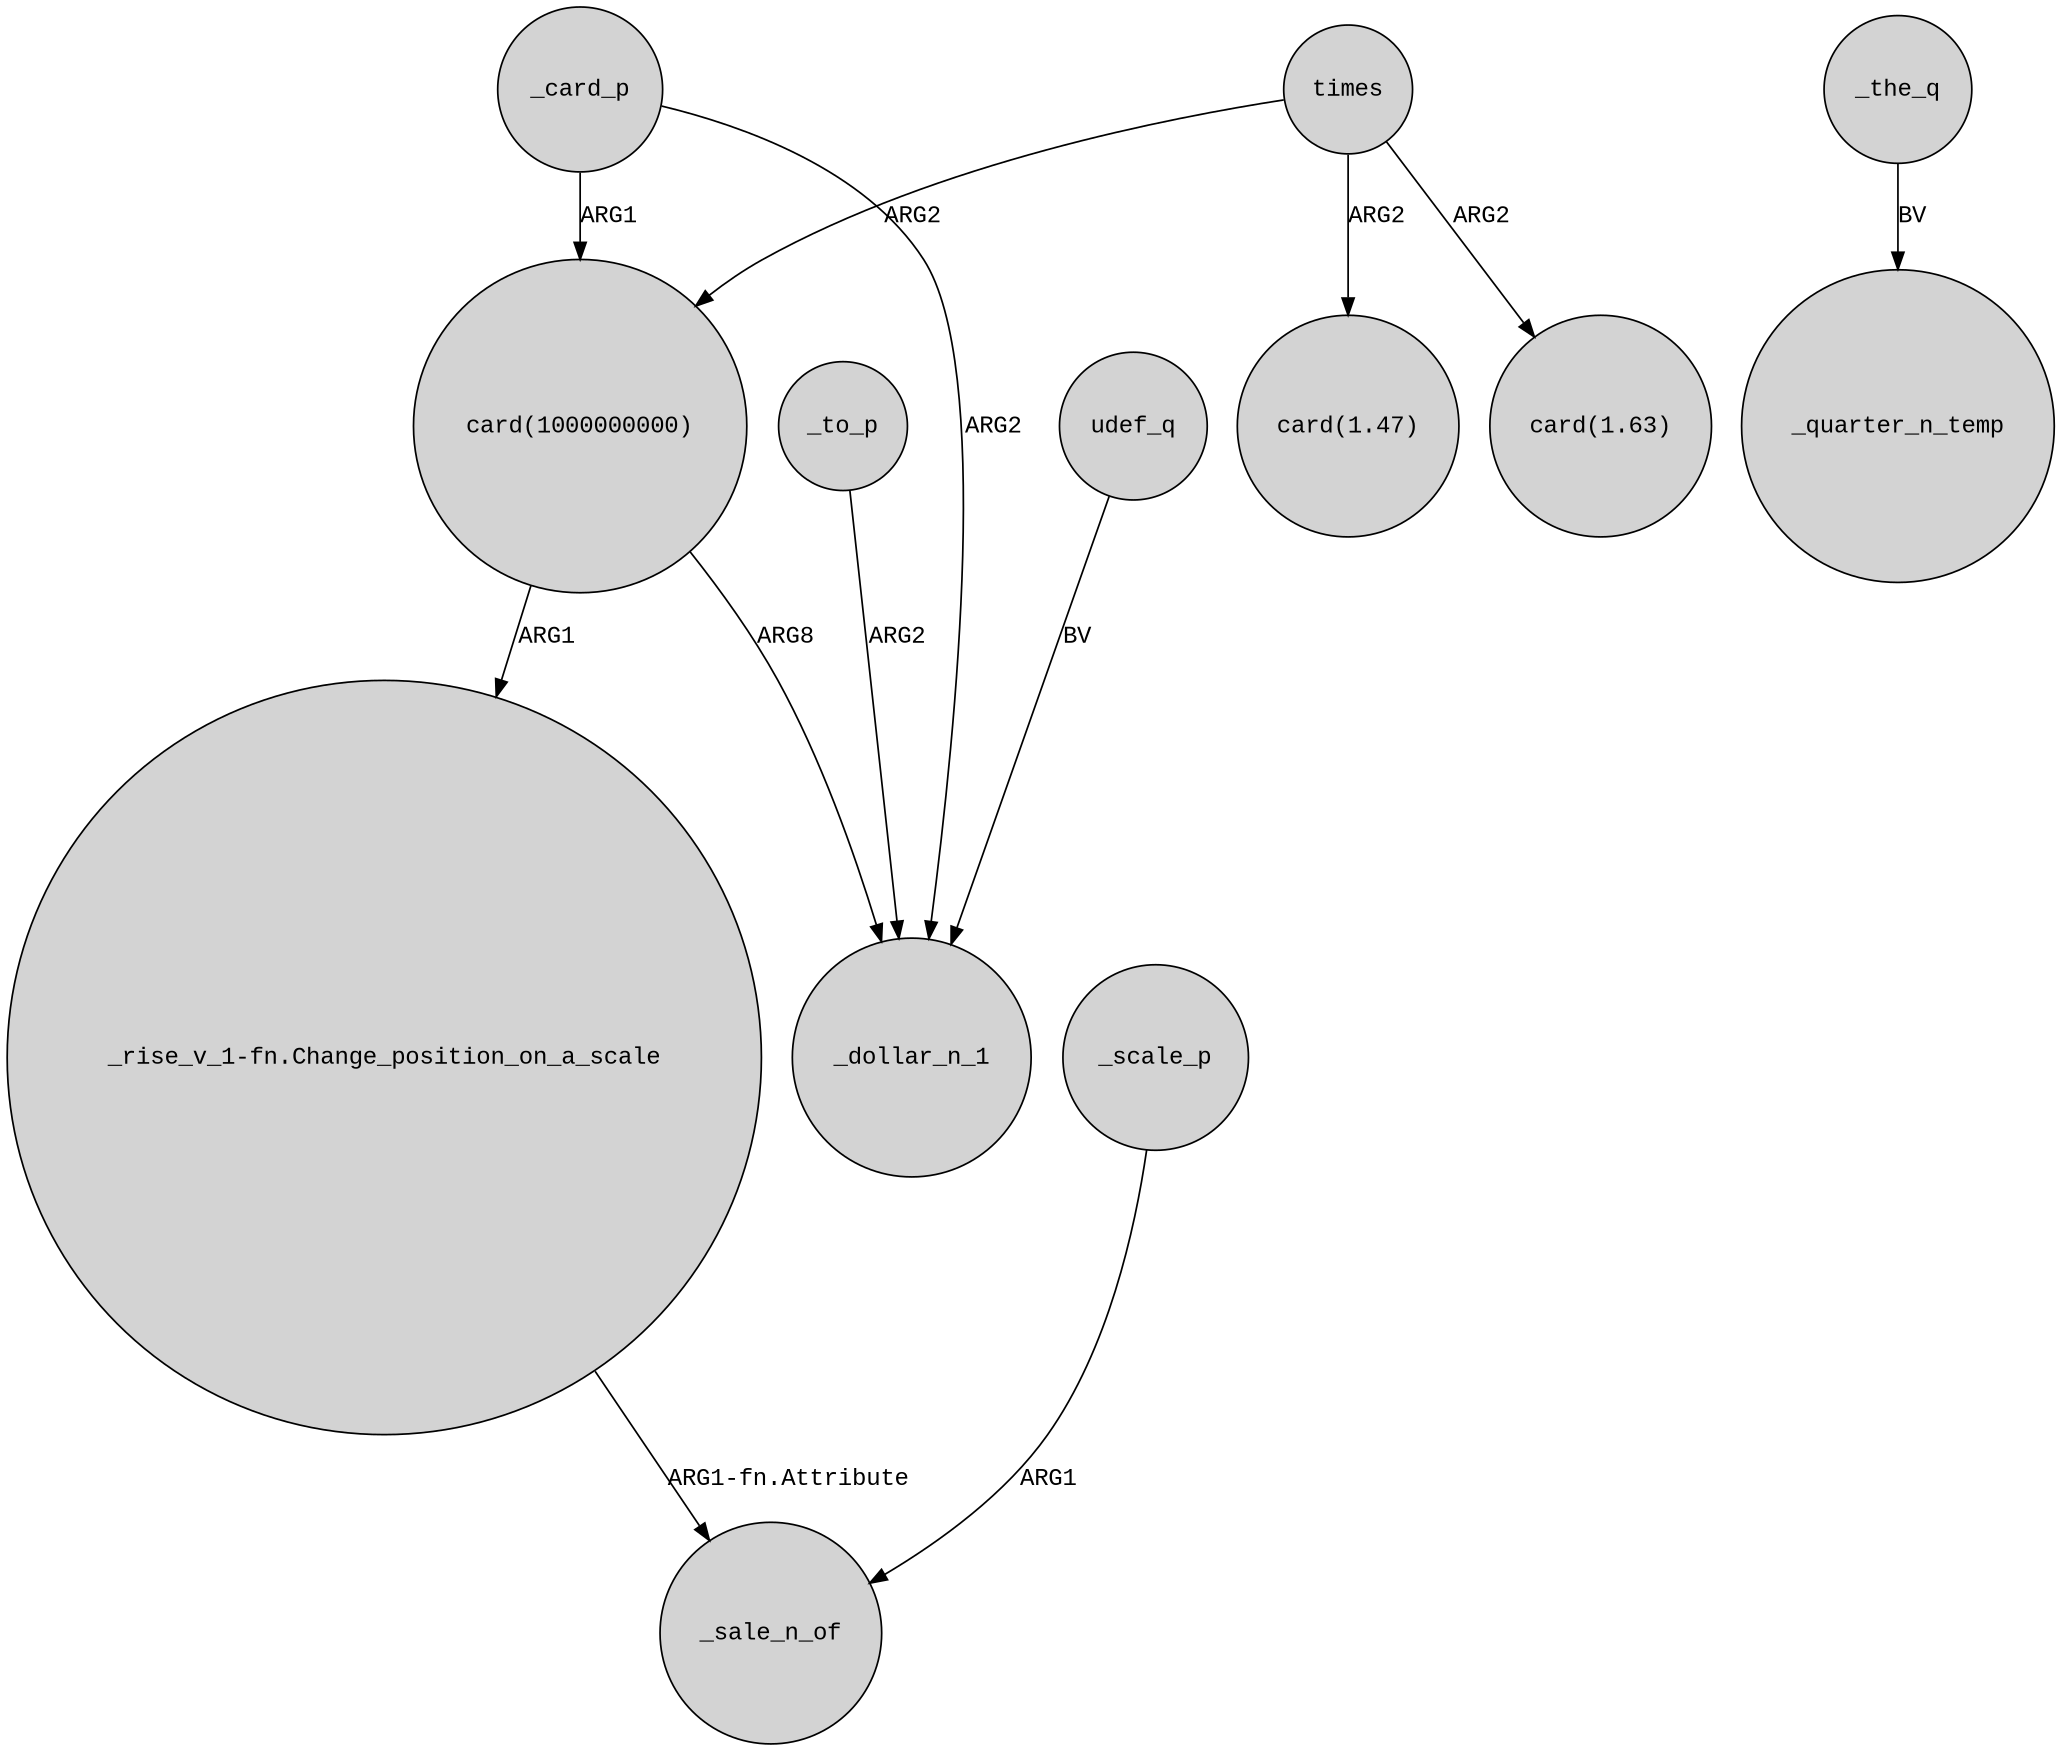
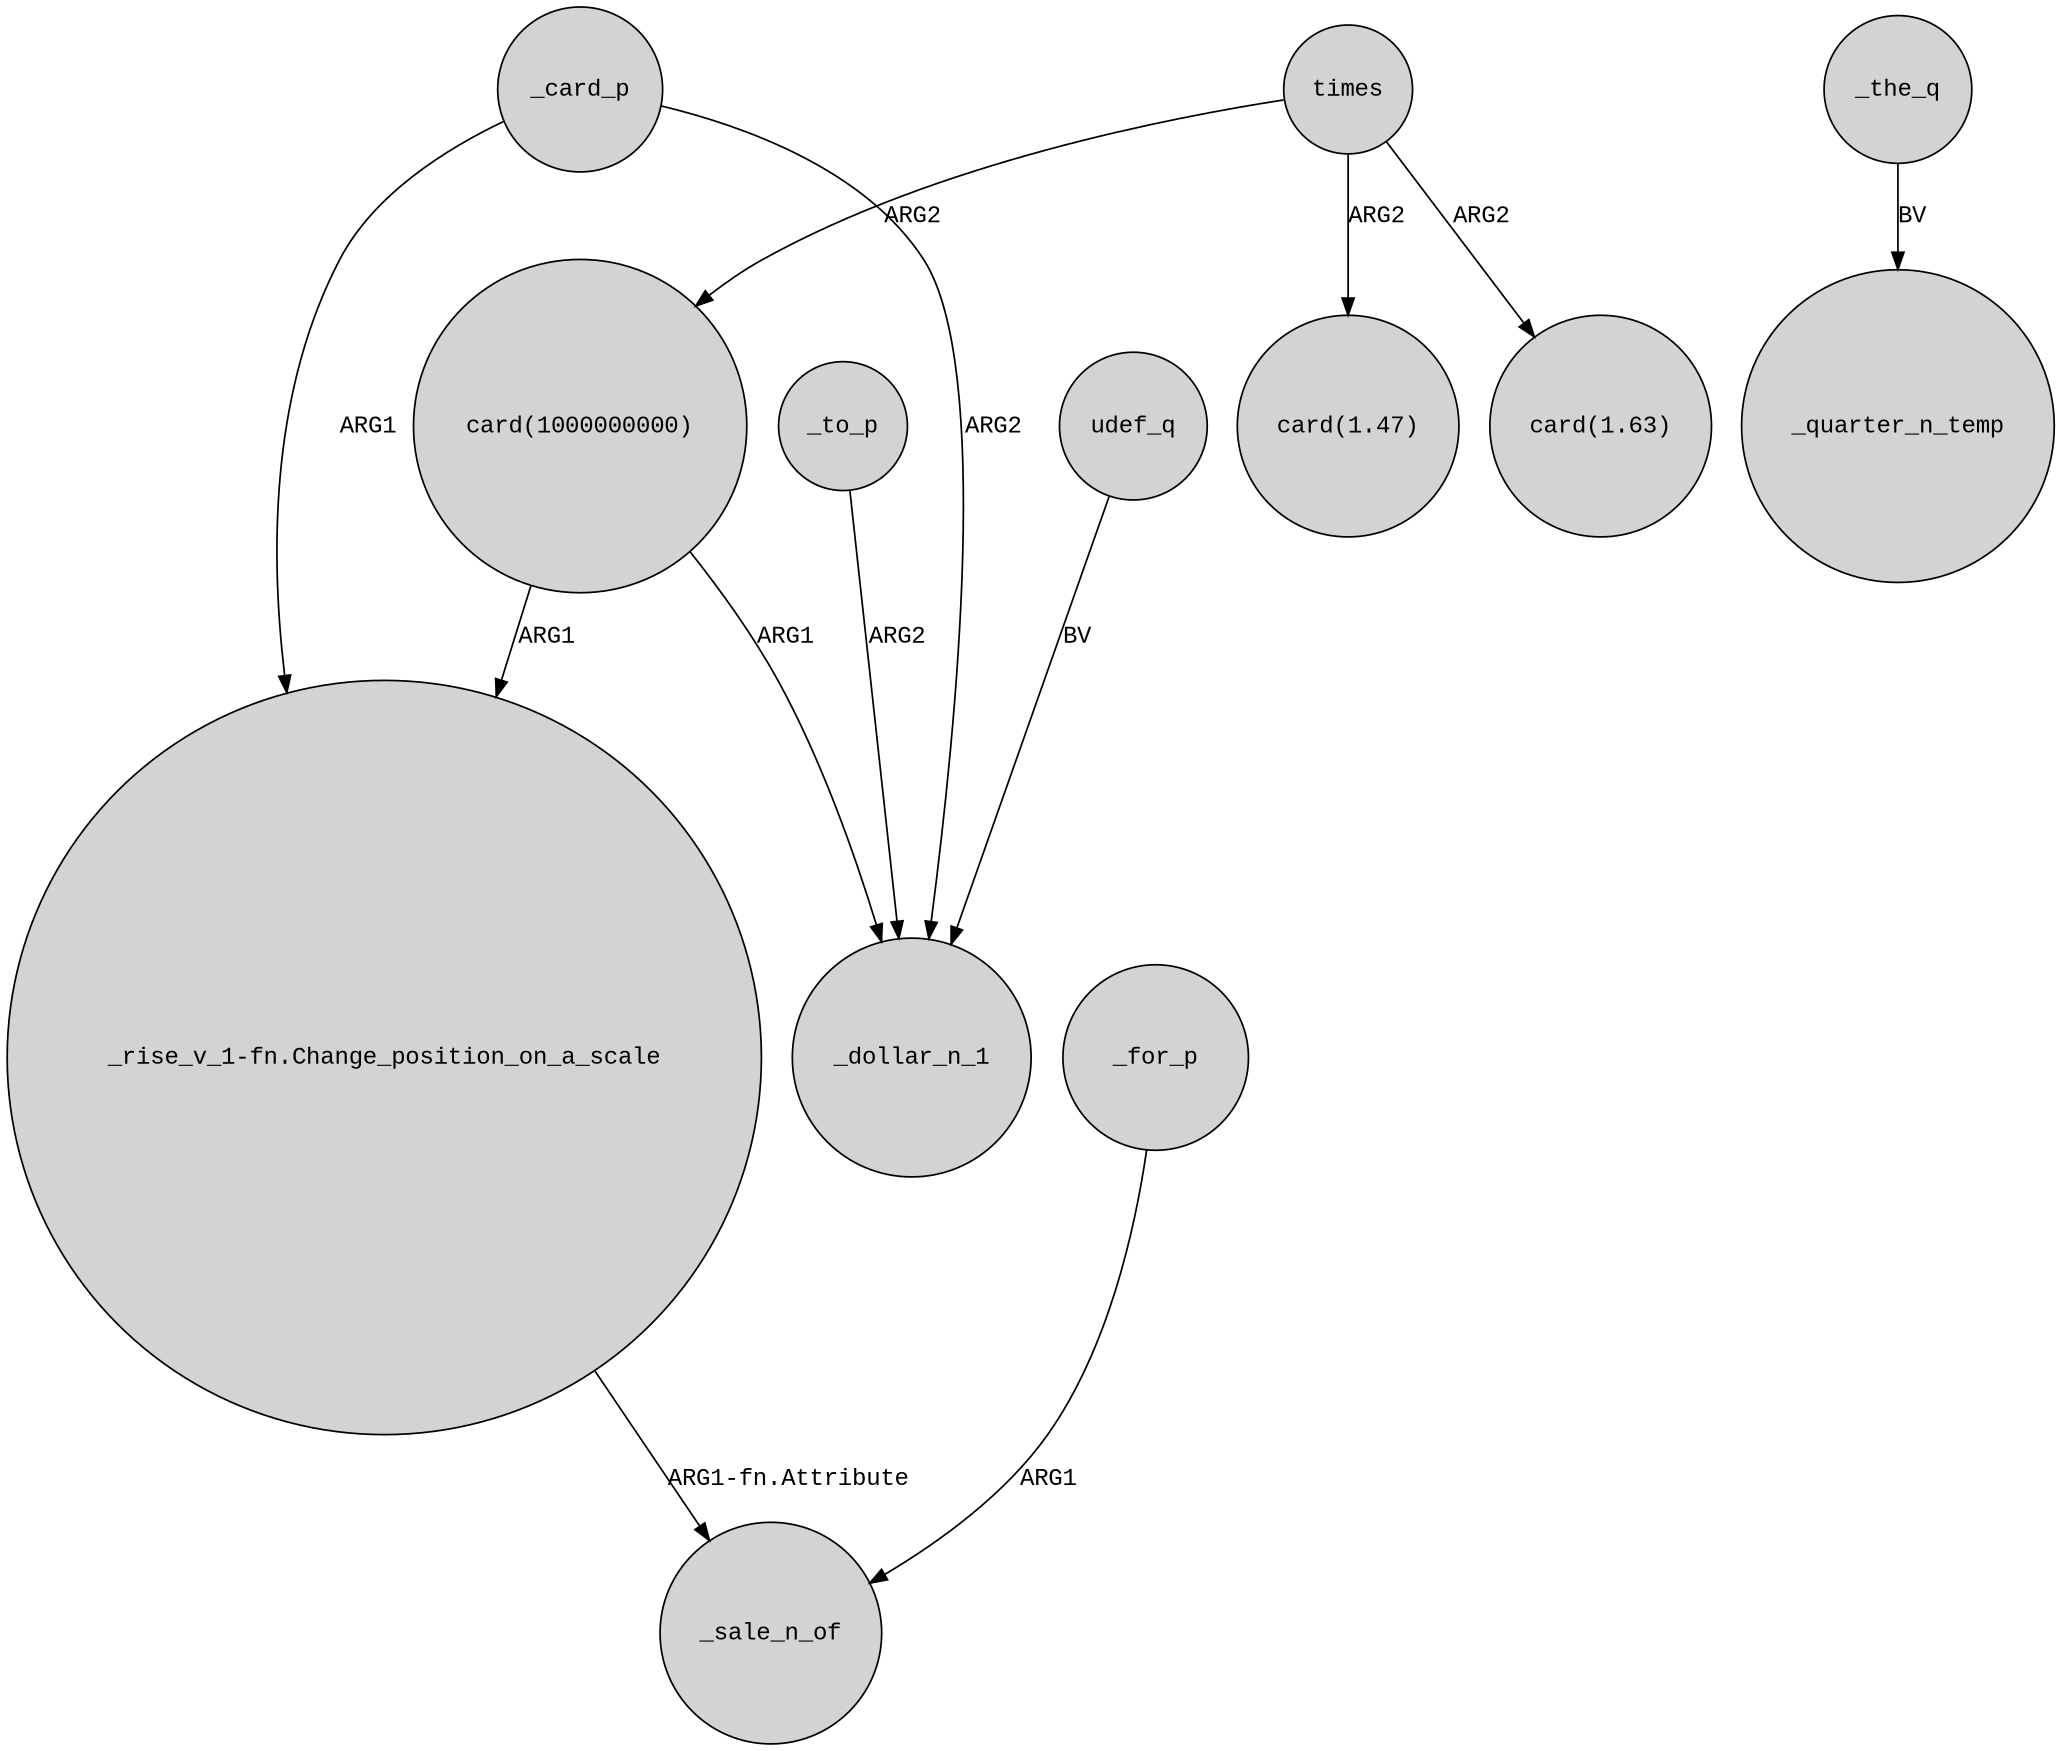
(580, 207) -> (302, 356)
(786, 636) -> (786, 636)
(1156, 1058) -> (1156, 1058)
